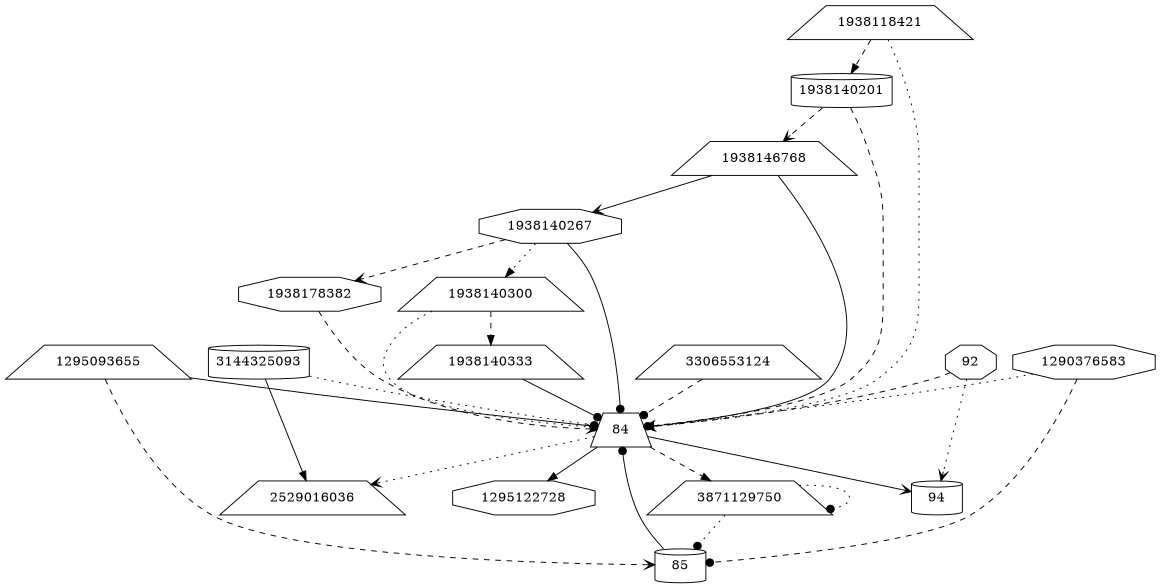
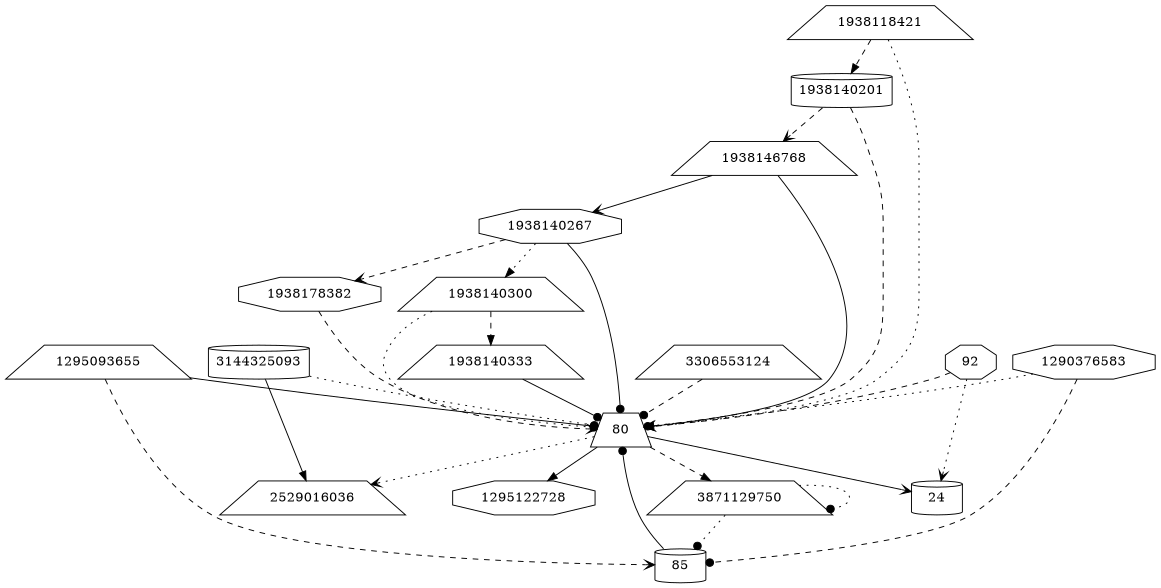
(621, 430) -> (621, 430)
(937, 498) -> (937, 498)
